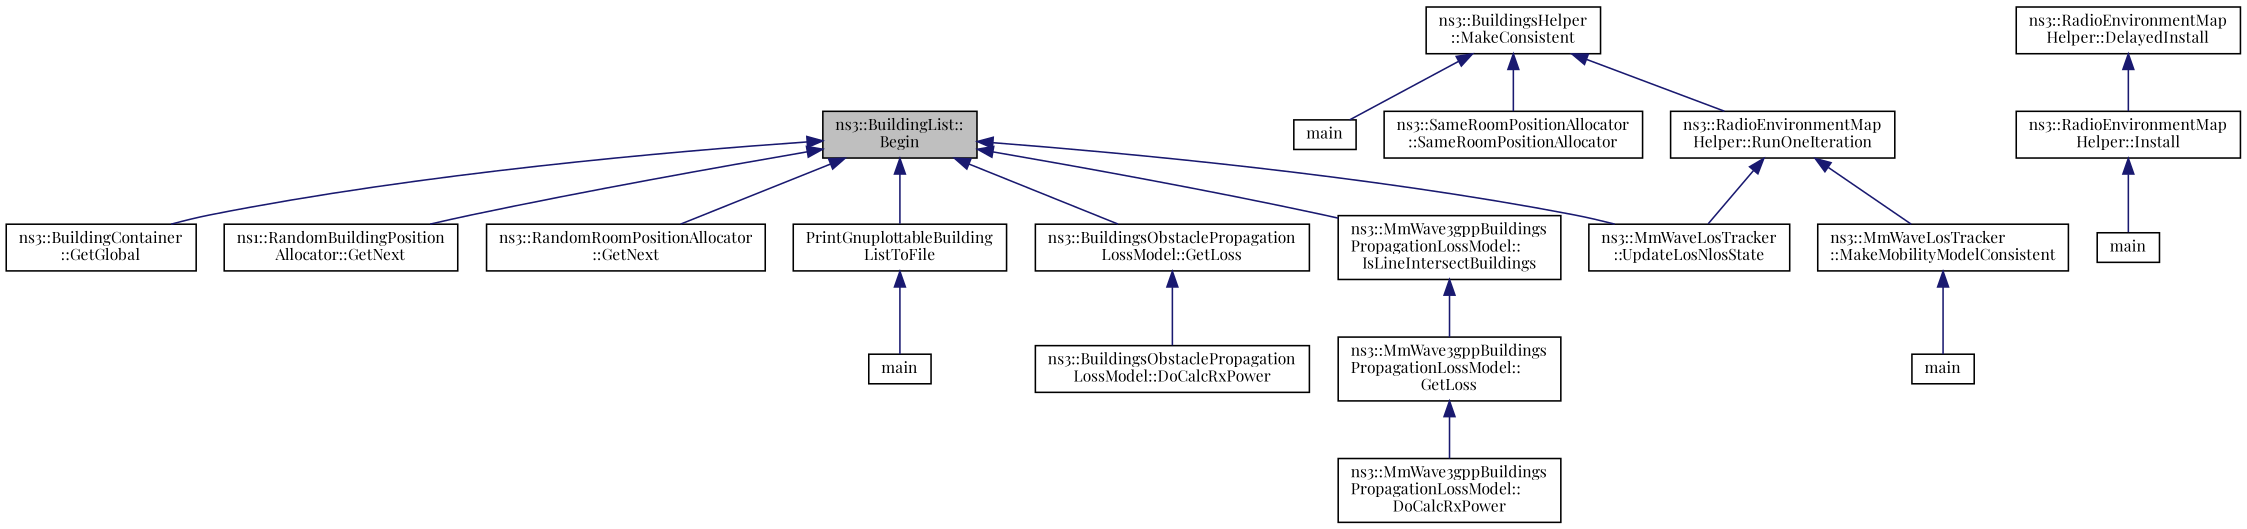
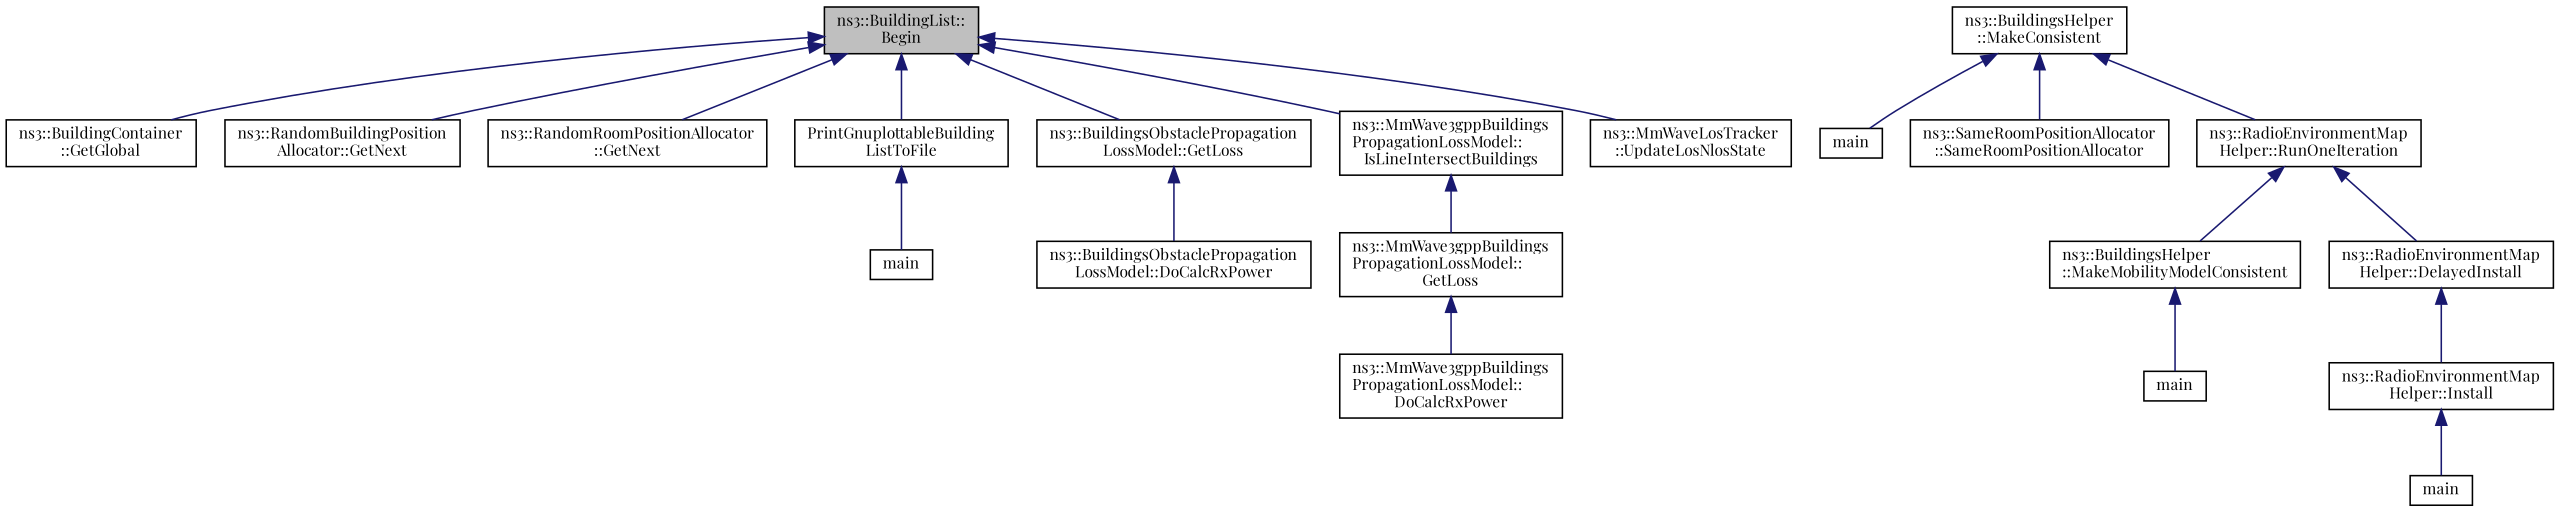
(1731, 197) -> (2381, 209)
(341, 248) -> (343, 143)
(1943, 248) -> (2175, 265)
